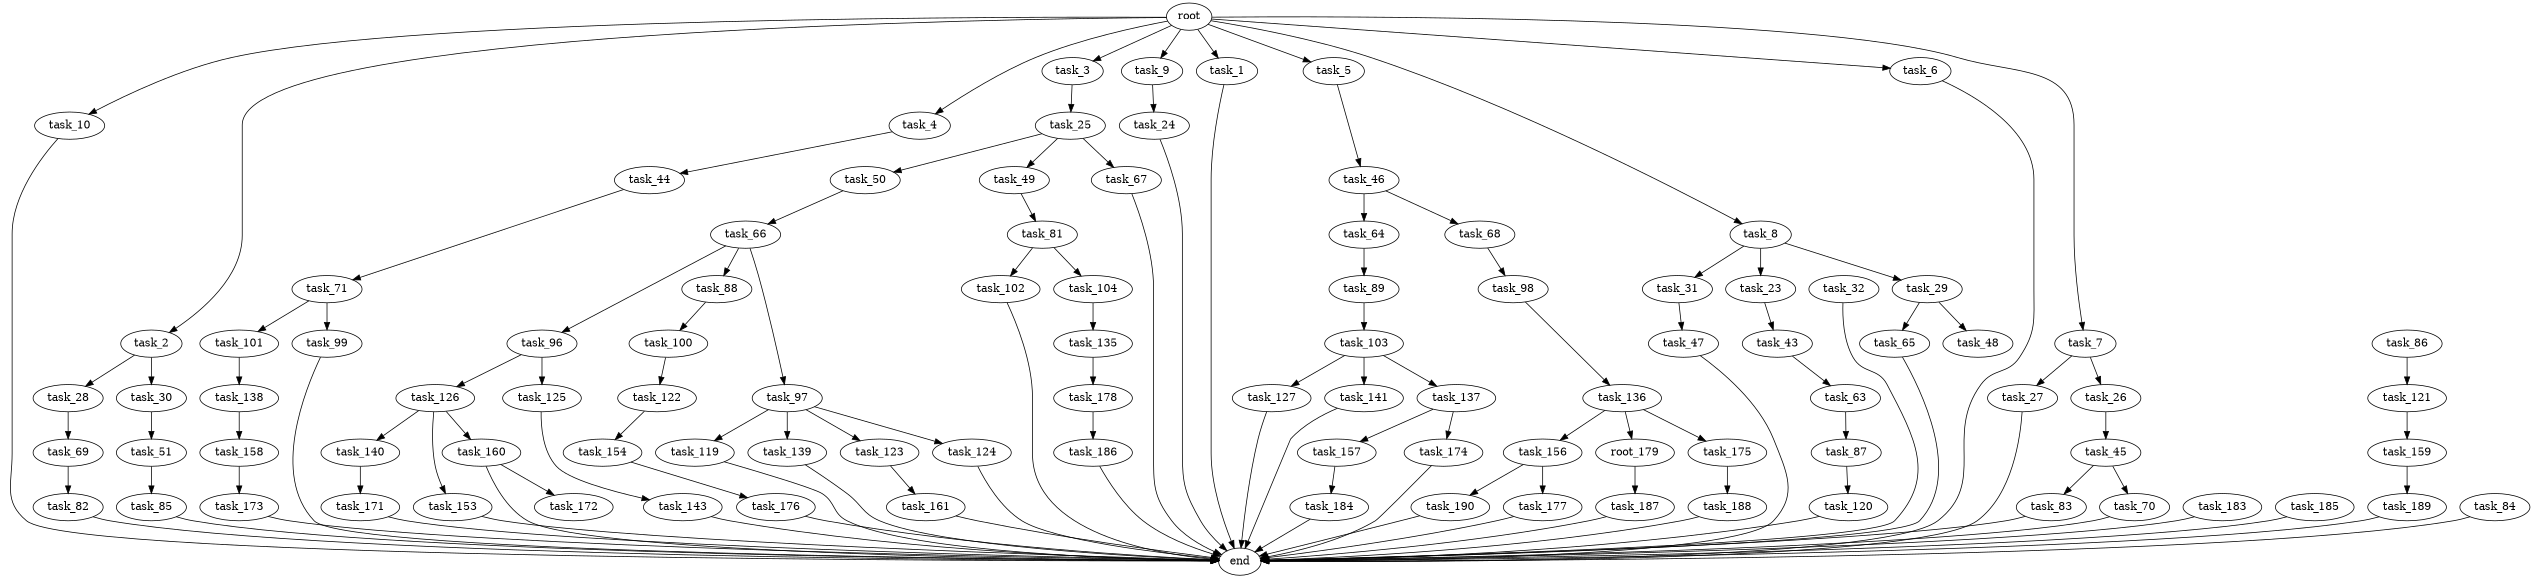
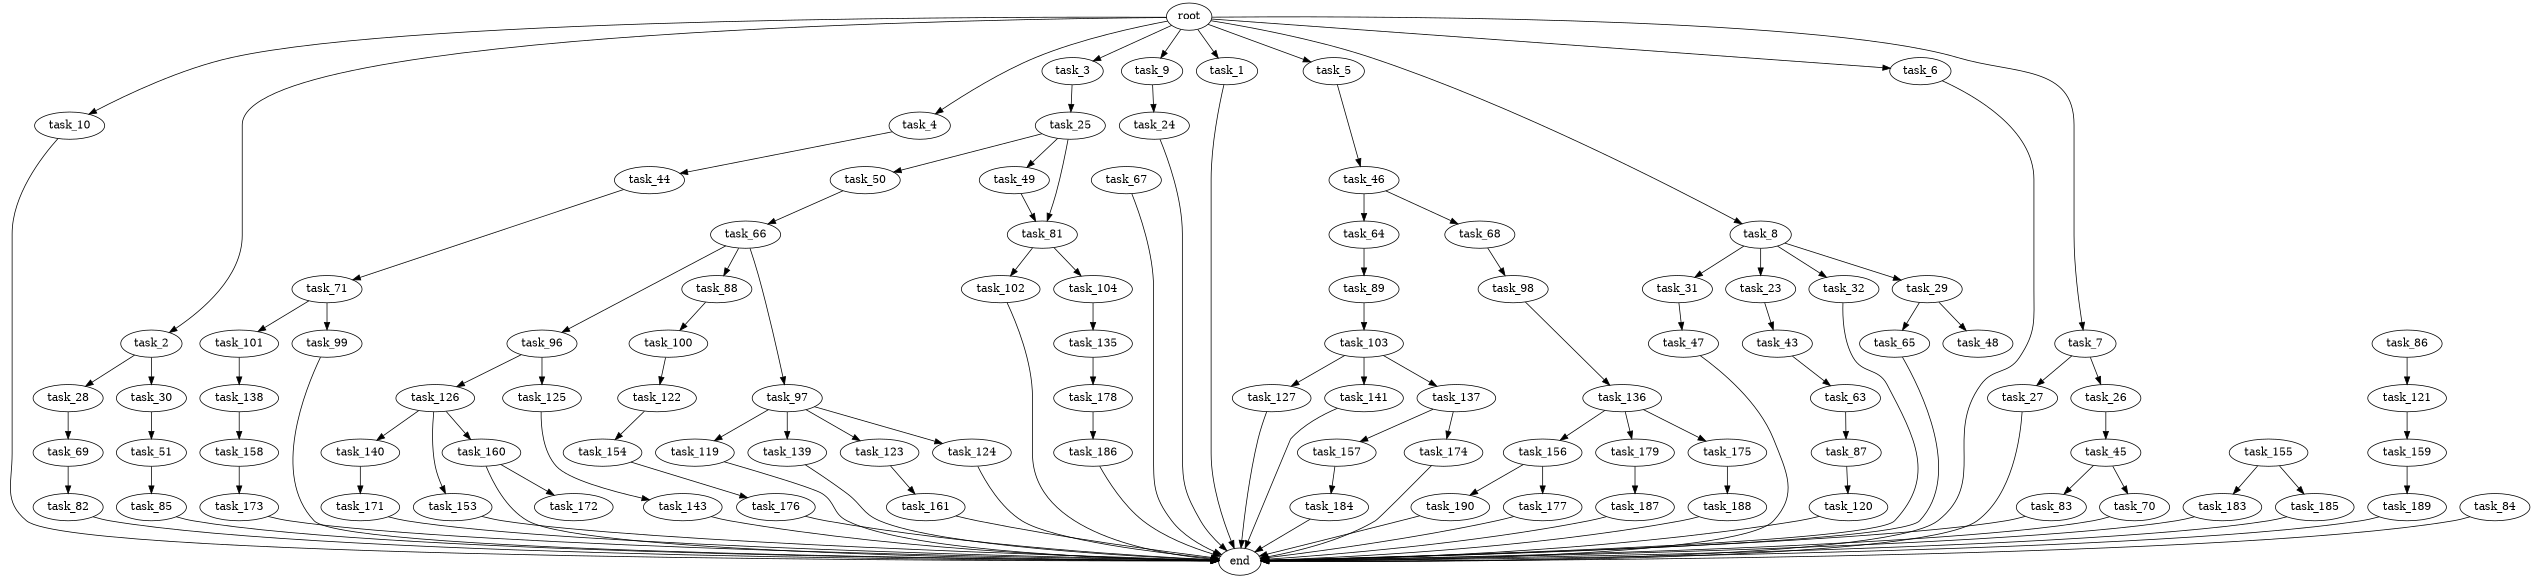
(1096, 150) -> (1060, 177)
none -> (1799, 260)
(1635, 453) -> (1635, 453)
none -> (2269, 453)
